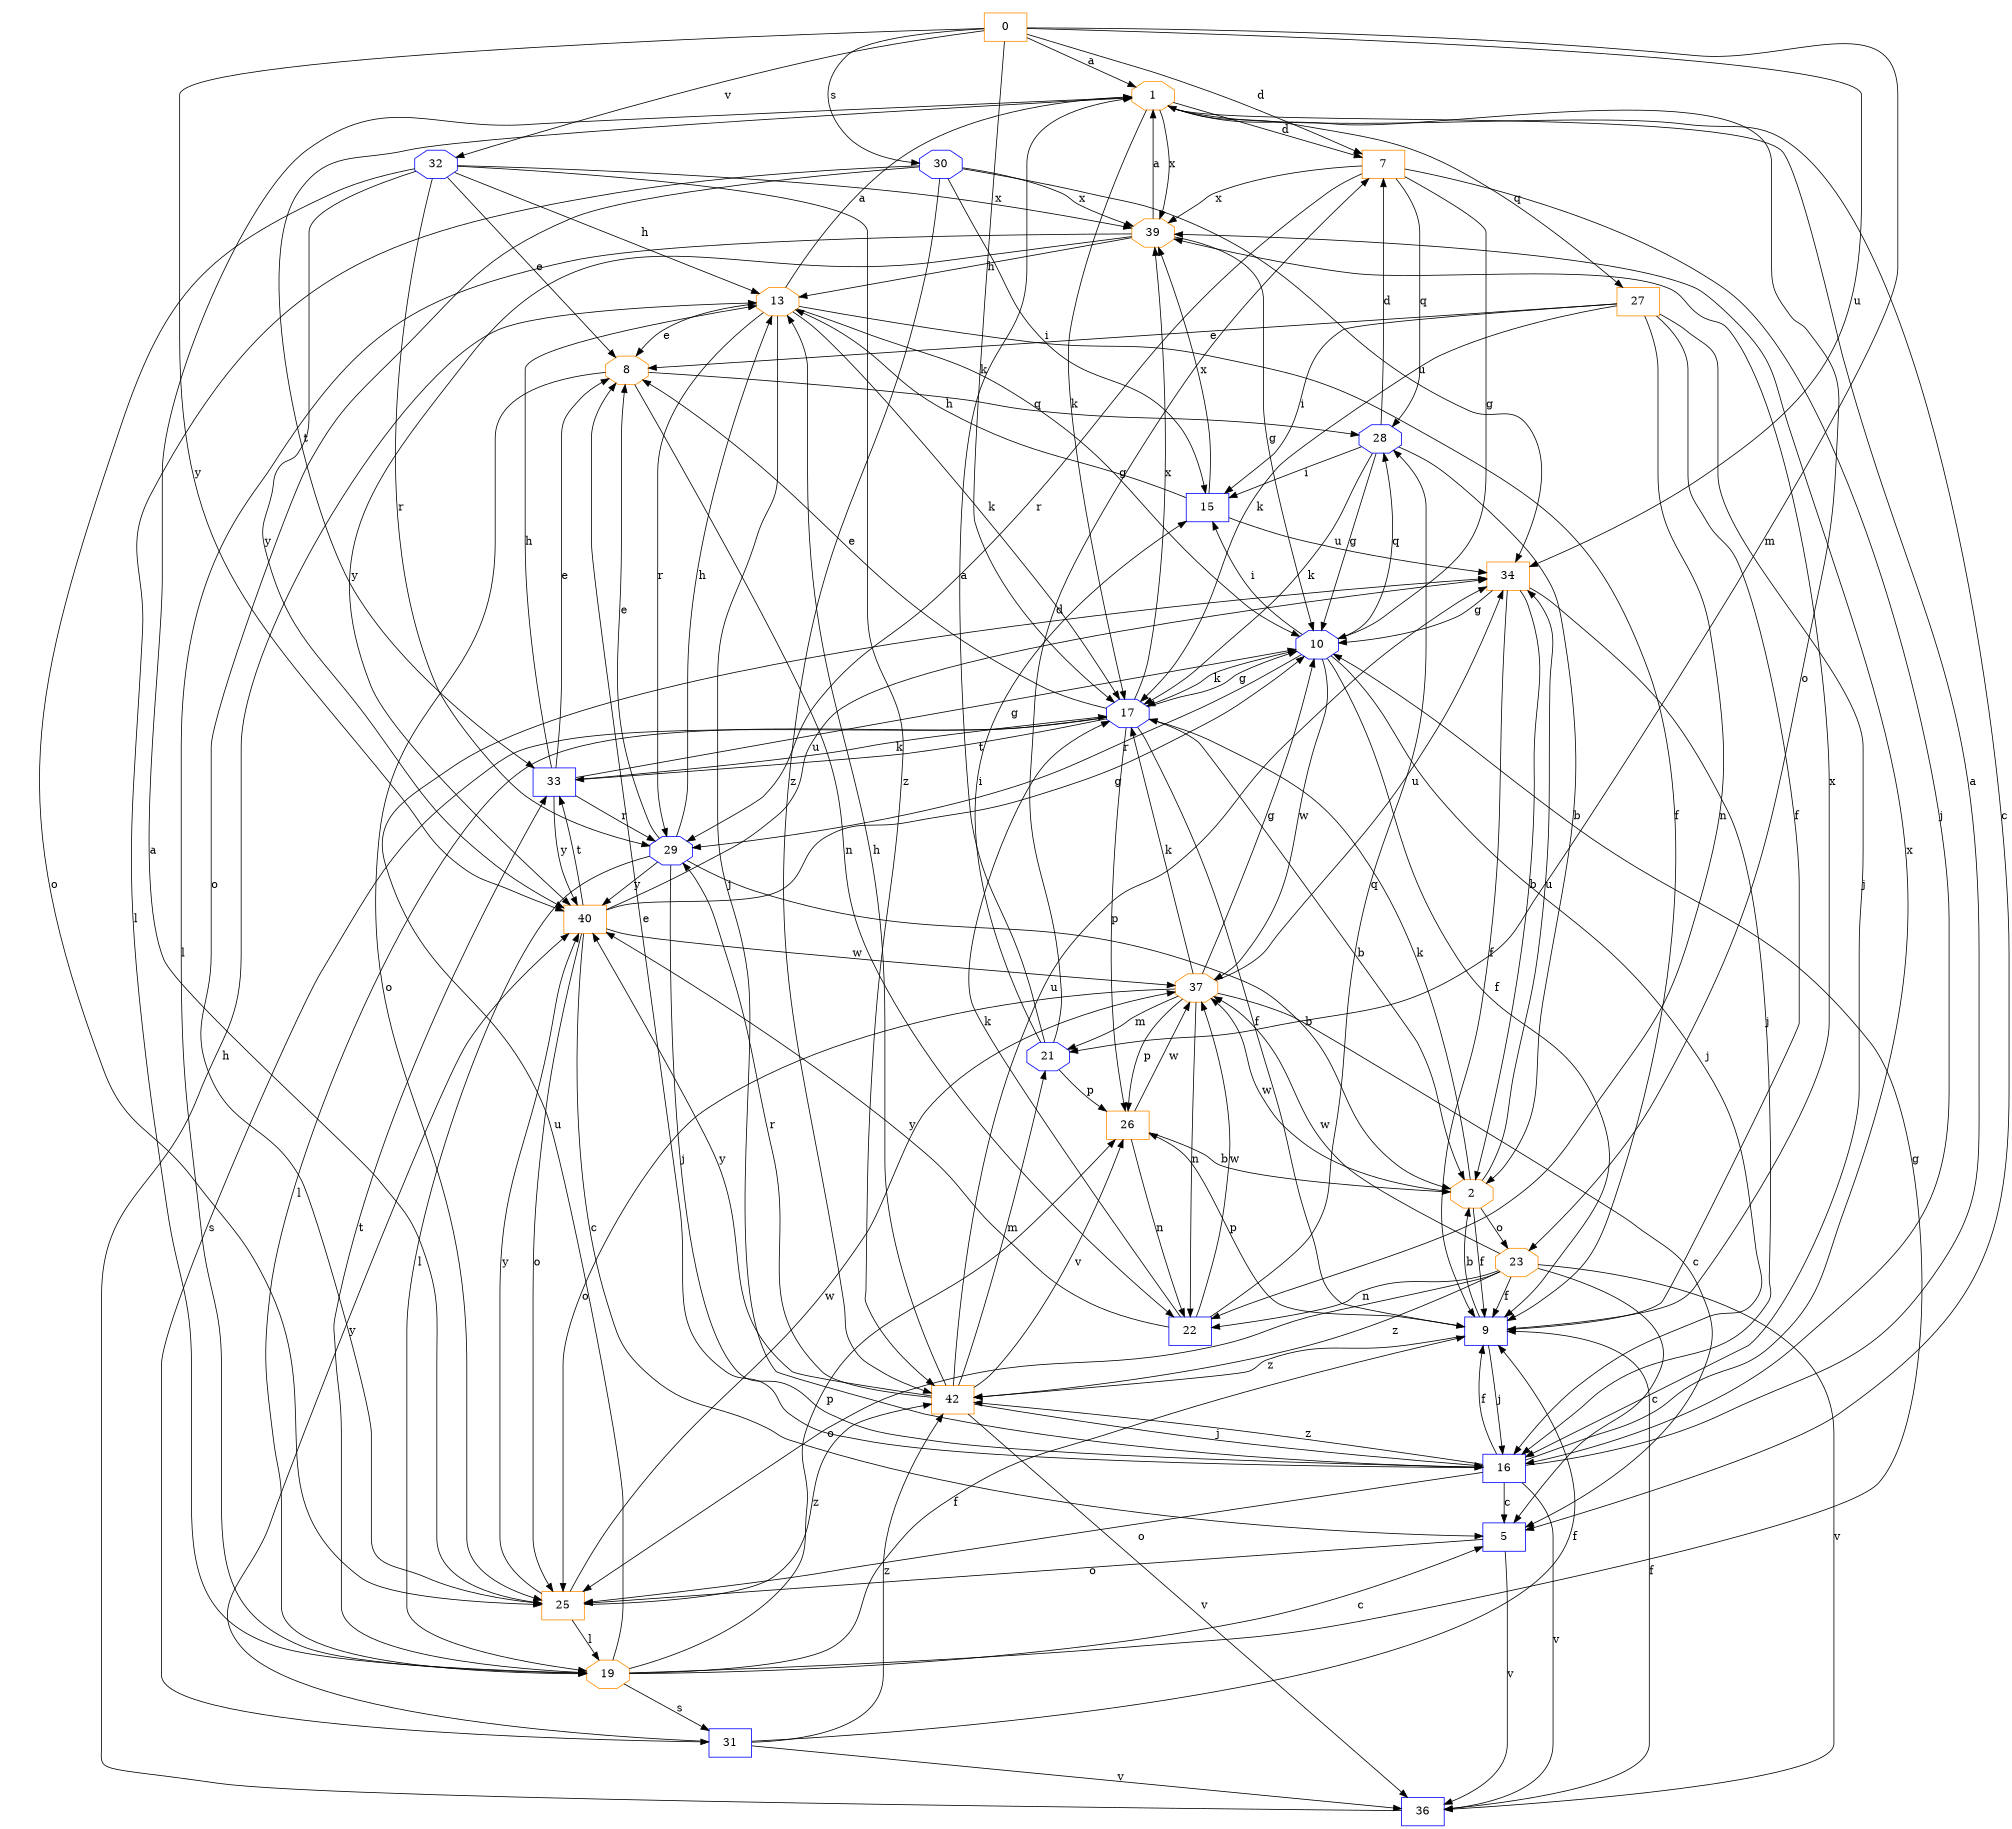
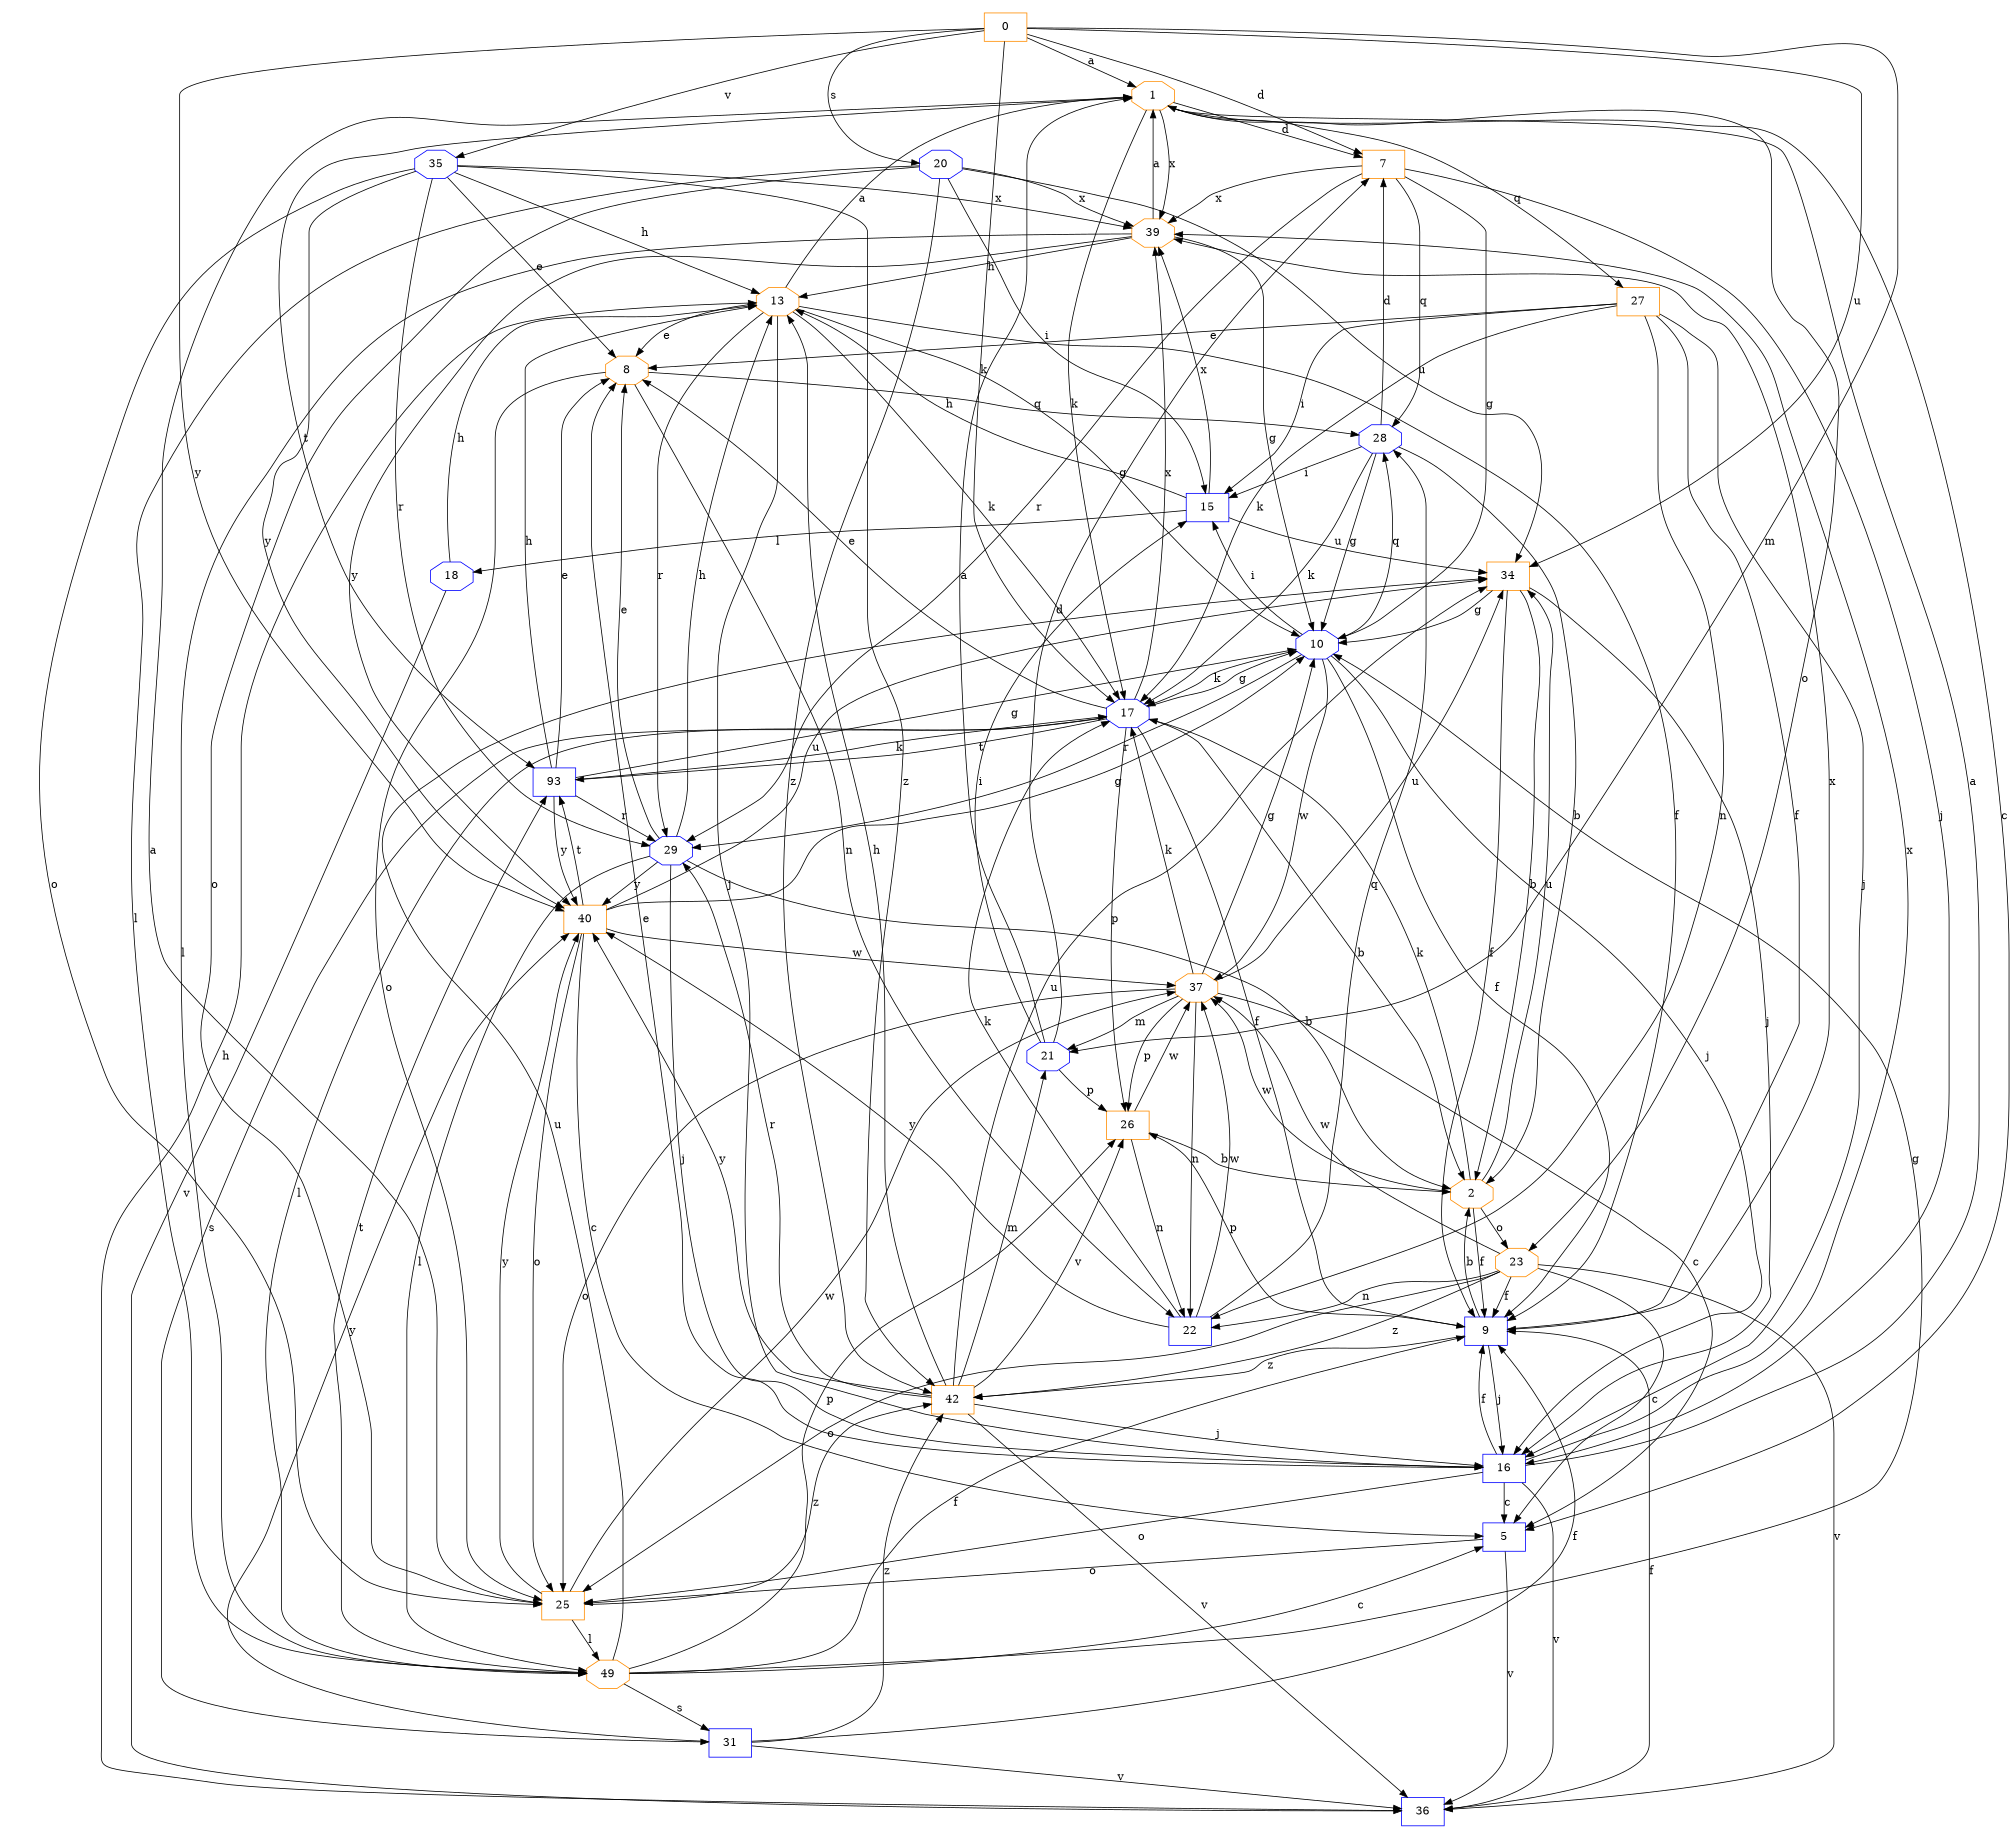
(436, 164) -> (436, 164)
(941, 164) -> (941, 164)
none -> (452, 576)
(554, 782) -> (554, 782)
(1233, 1430) -> none
(608, 1674) -> (608, 1674)
